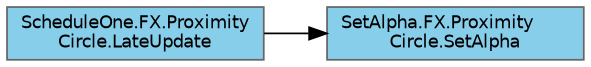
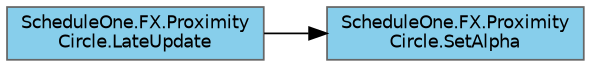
(455, 33) -> (455, 33)
